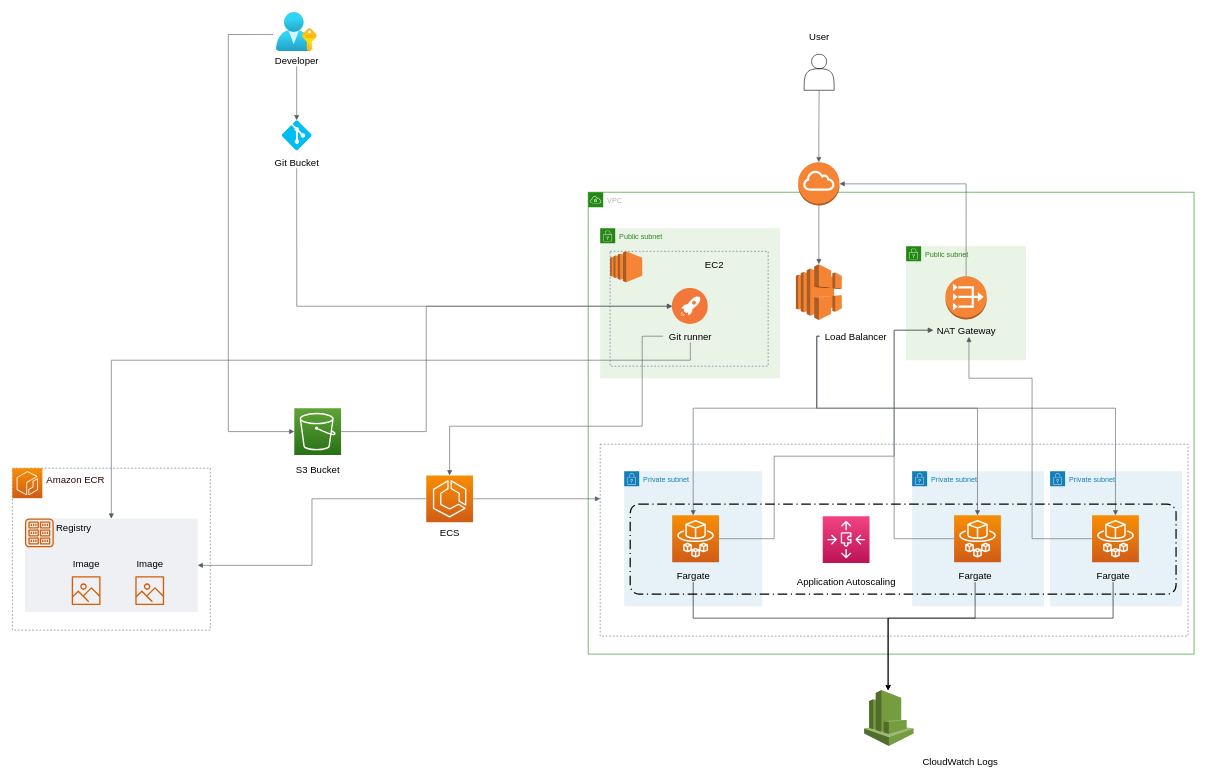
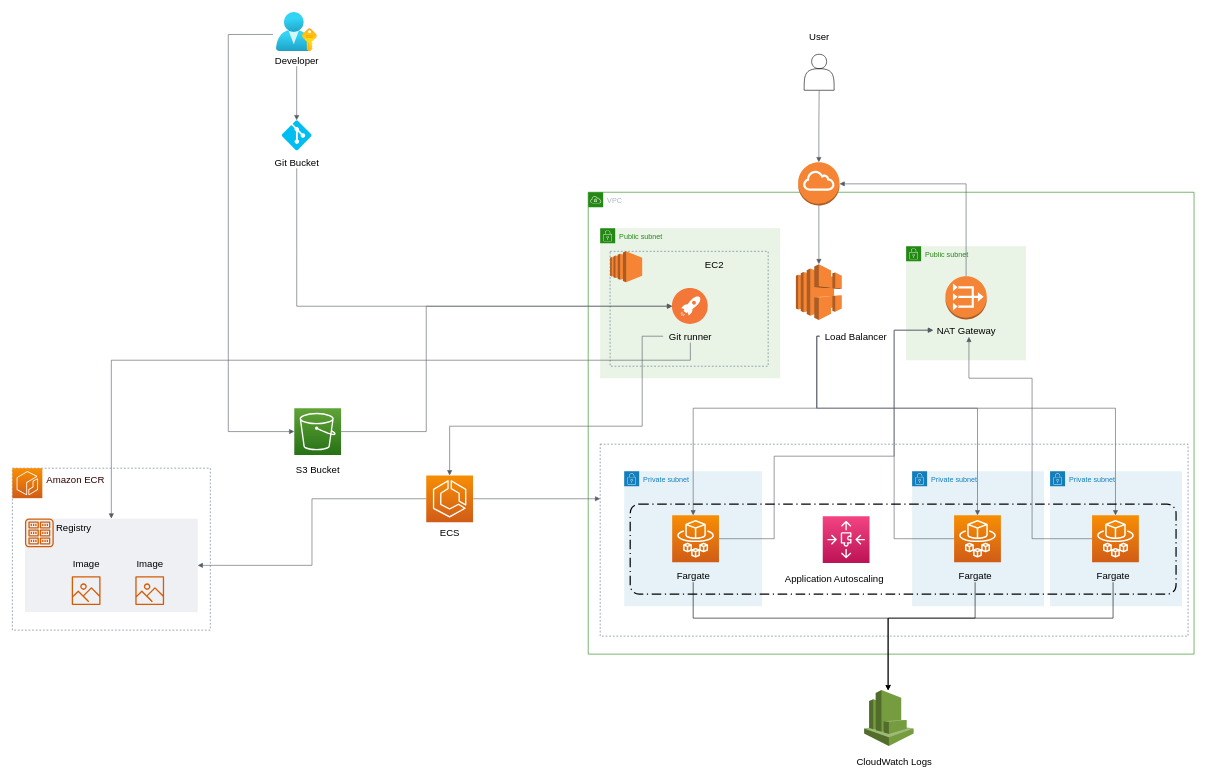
(846, 582) -> (834, 579)
(960, 762) -> (894, 762)
